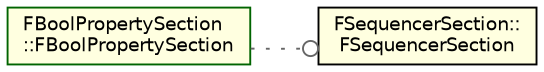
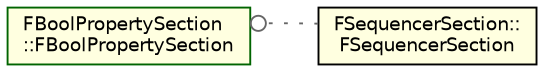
(277, 49) -> (292, 23)
